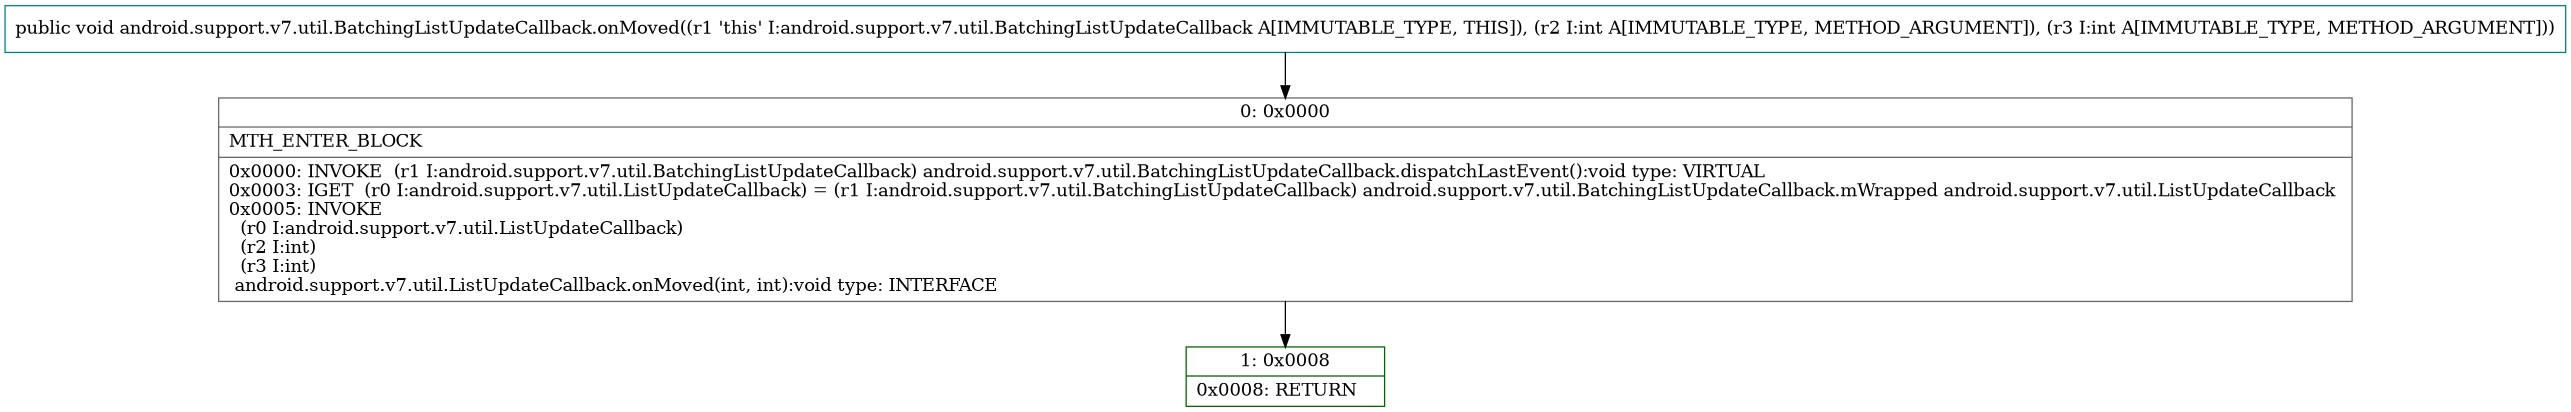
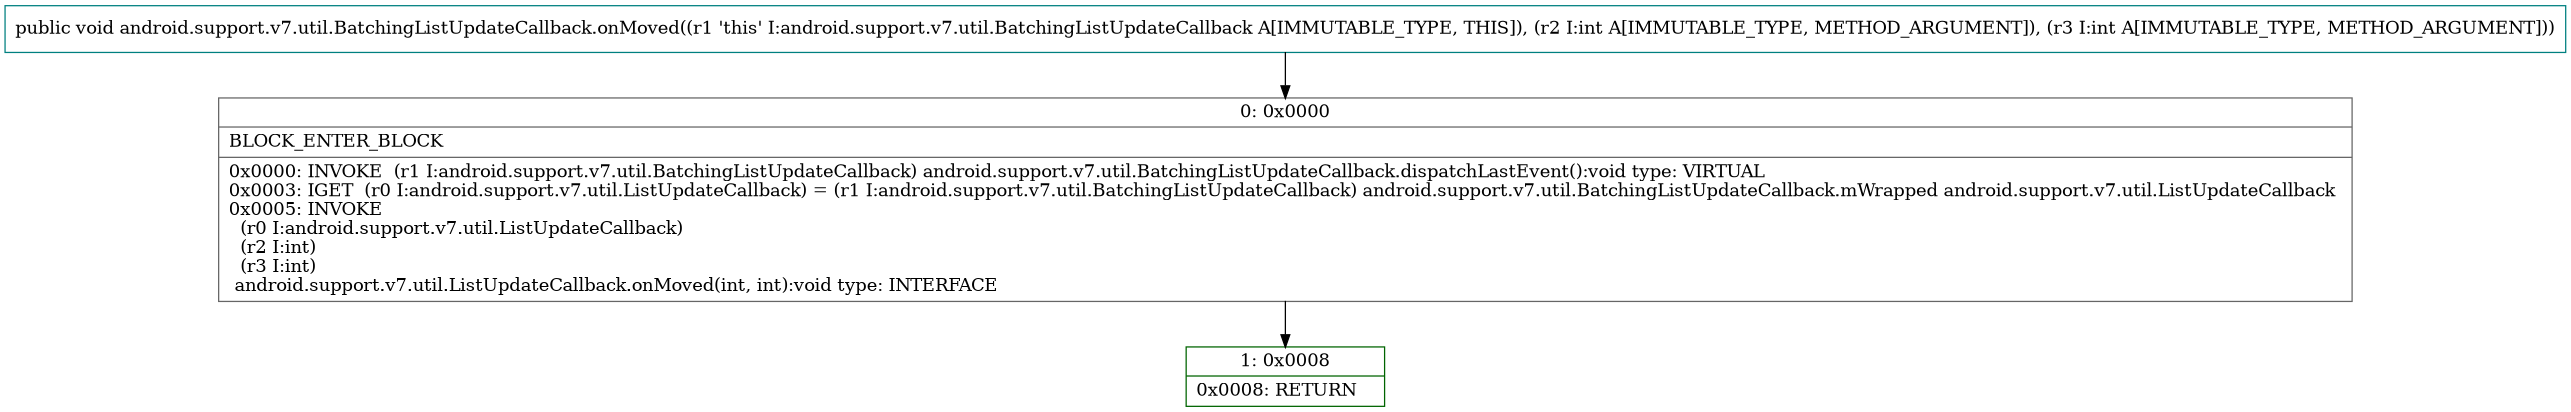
(326, 142) -> (336, 142)
